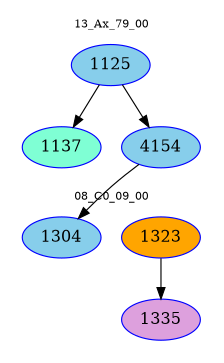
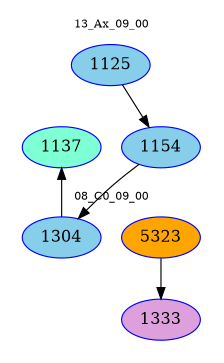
(112, 25) -> (112, 25)
(89, 101) -> (62, 198)
(161, 147) -> (161, 147)
(161, 237) -> (161, 237)
(161, 320) -> (161, 320)
